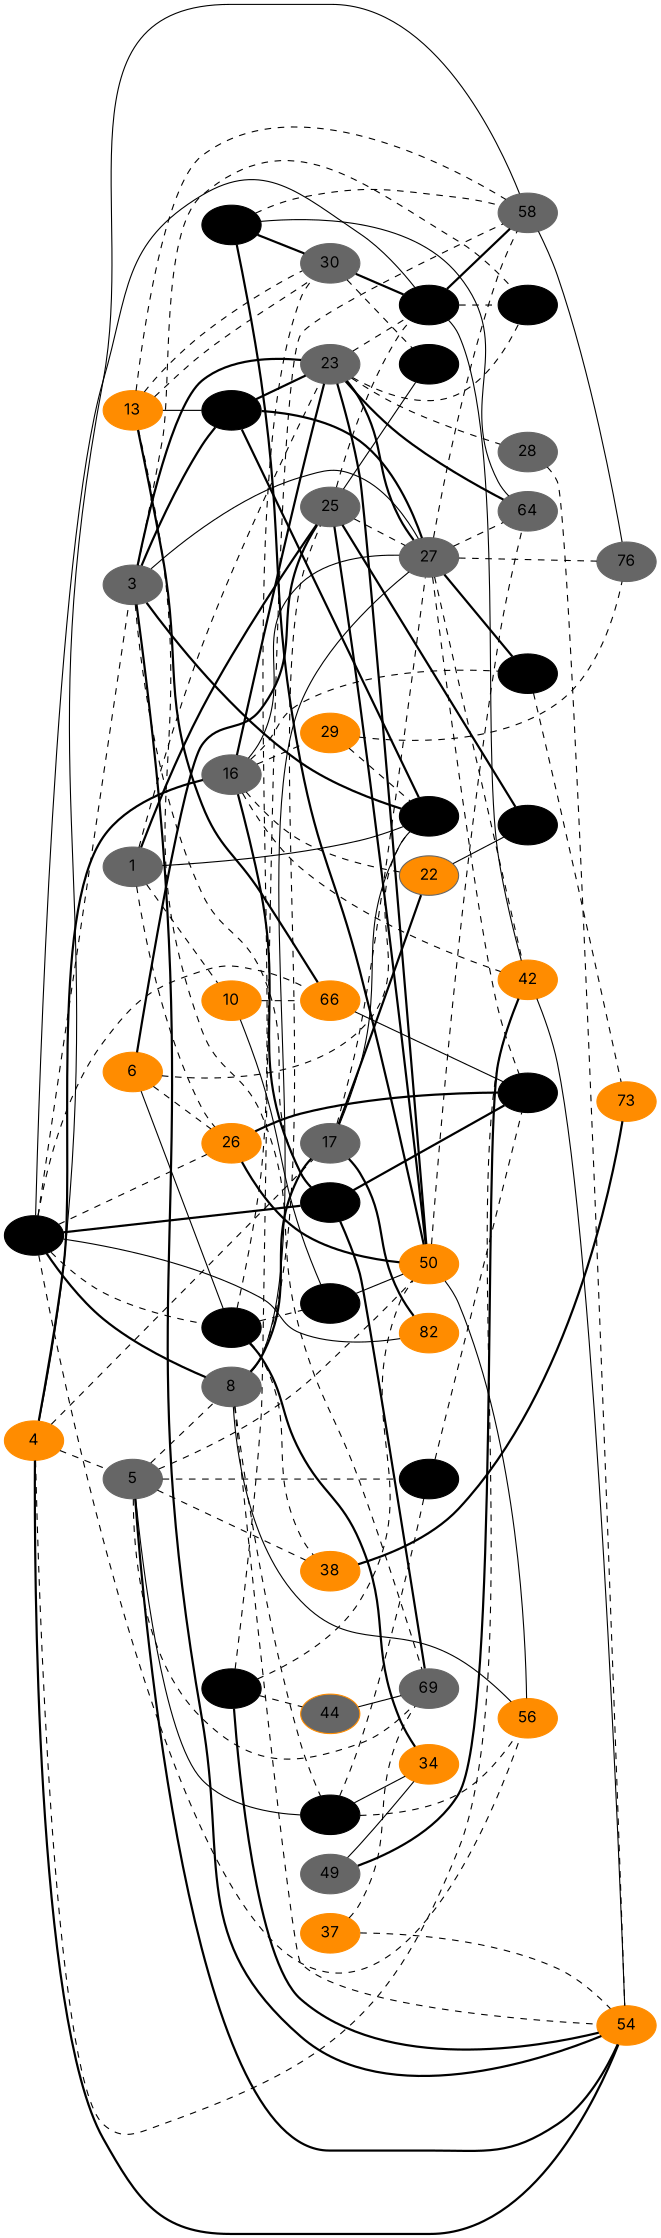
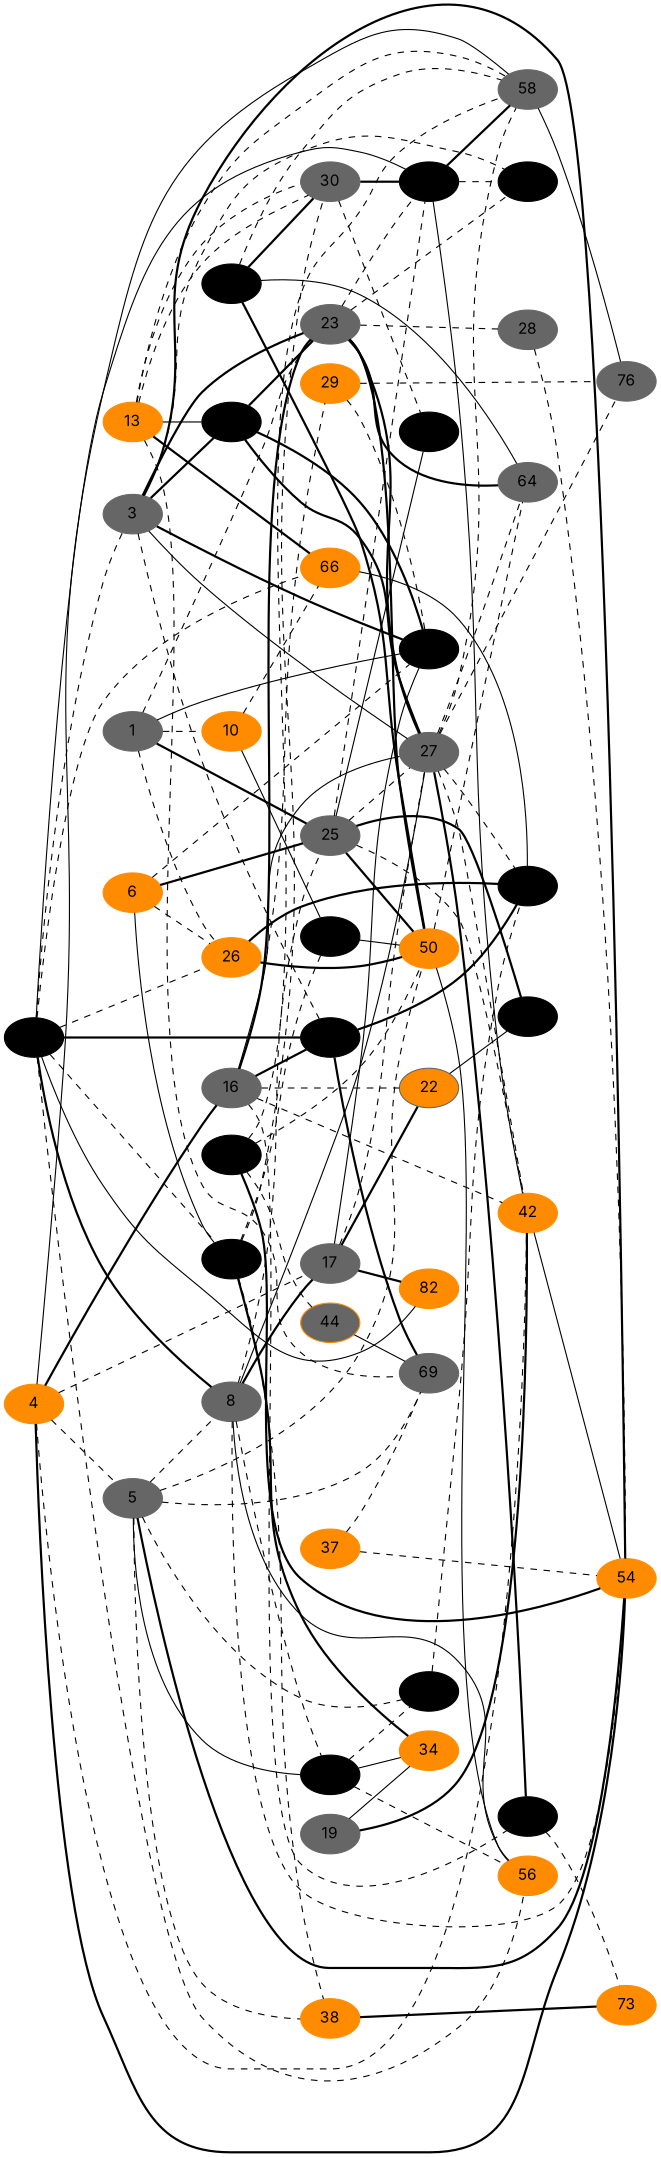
none -> (481, 993)
(330, 1874) -> (330, 1834)
